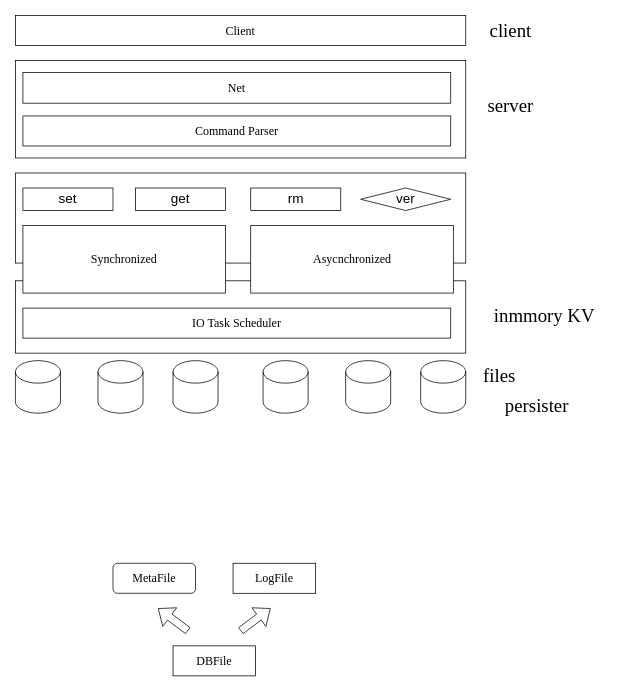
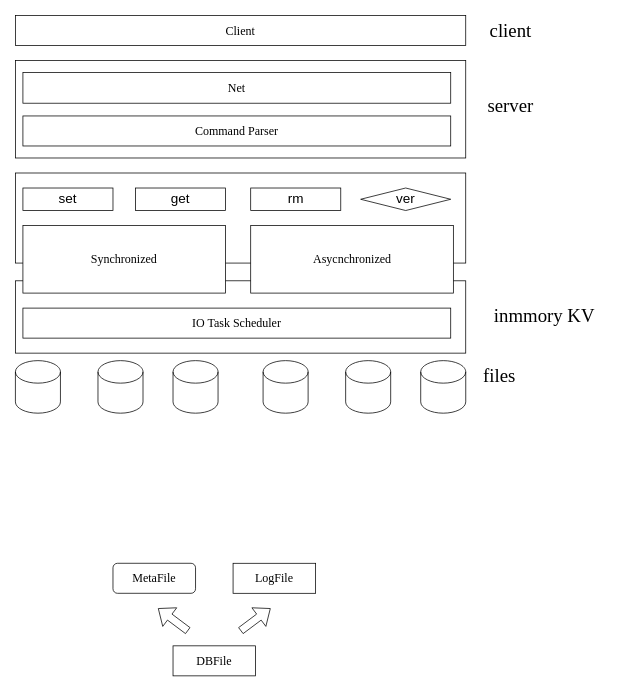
(537, 405) -> none
